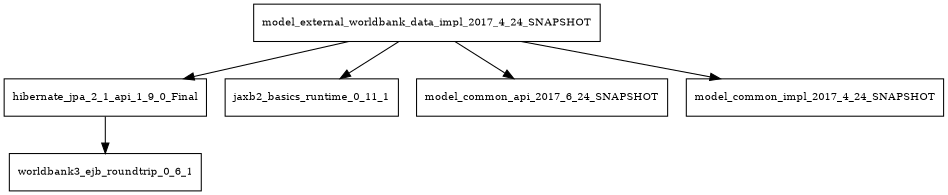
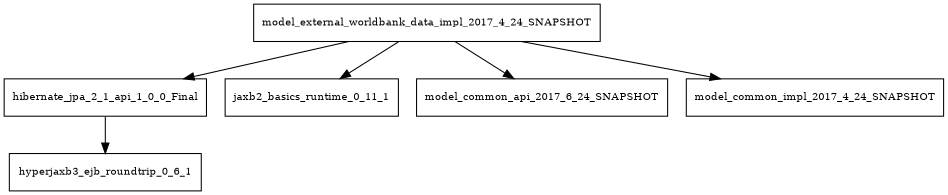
(105, 98) -> (105, 98)
(105, 172) -> (105, 172)
